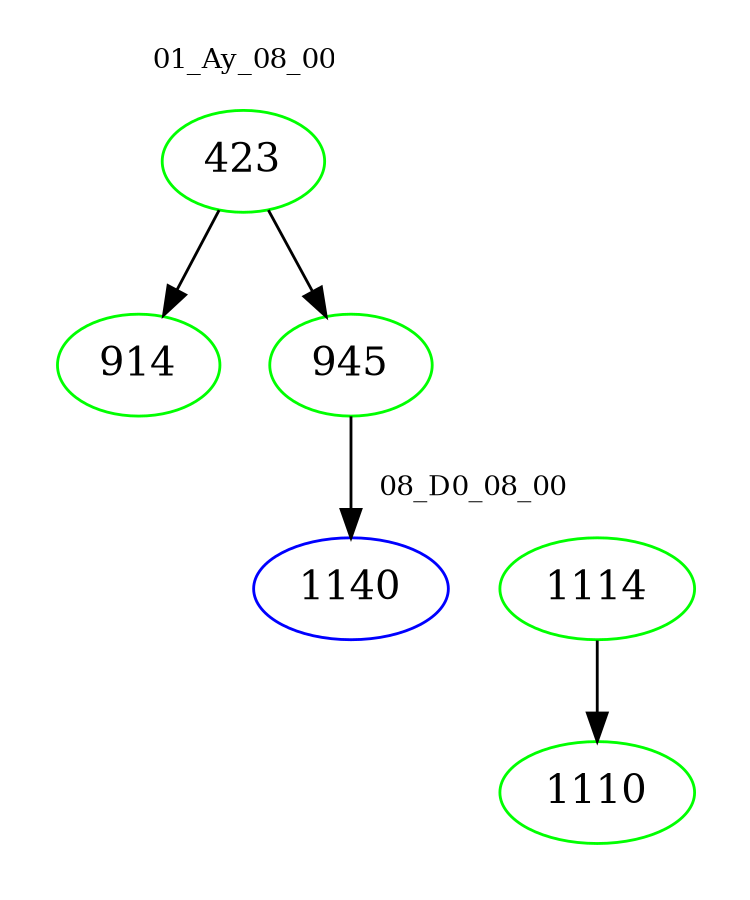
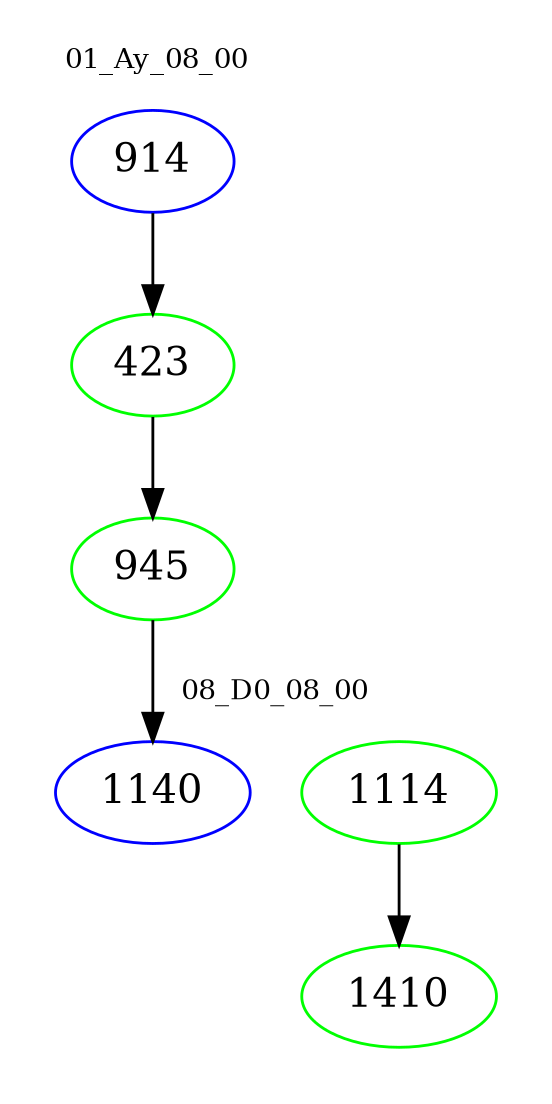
(198, 250) -> (153, 249)
(139, 365) -> (153, 161)
(597, 793) -> (399, 996)
